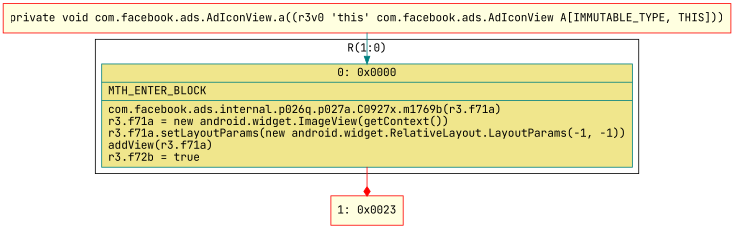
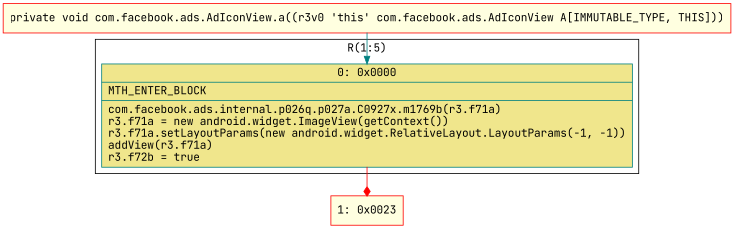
(367, 48) -> (367, 48)
